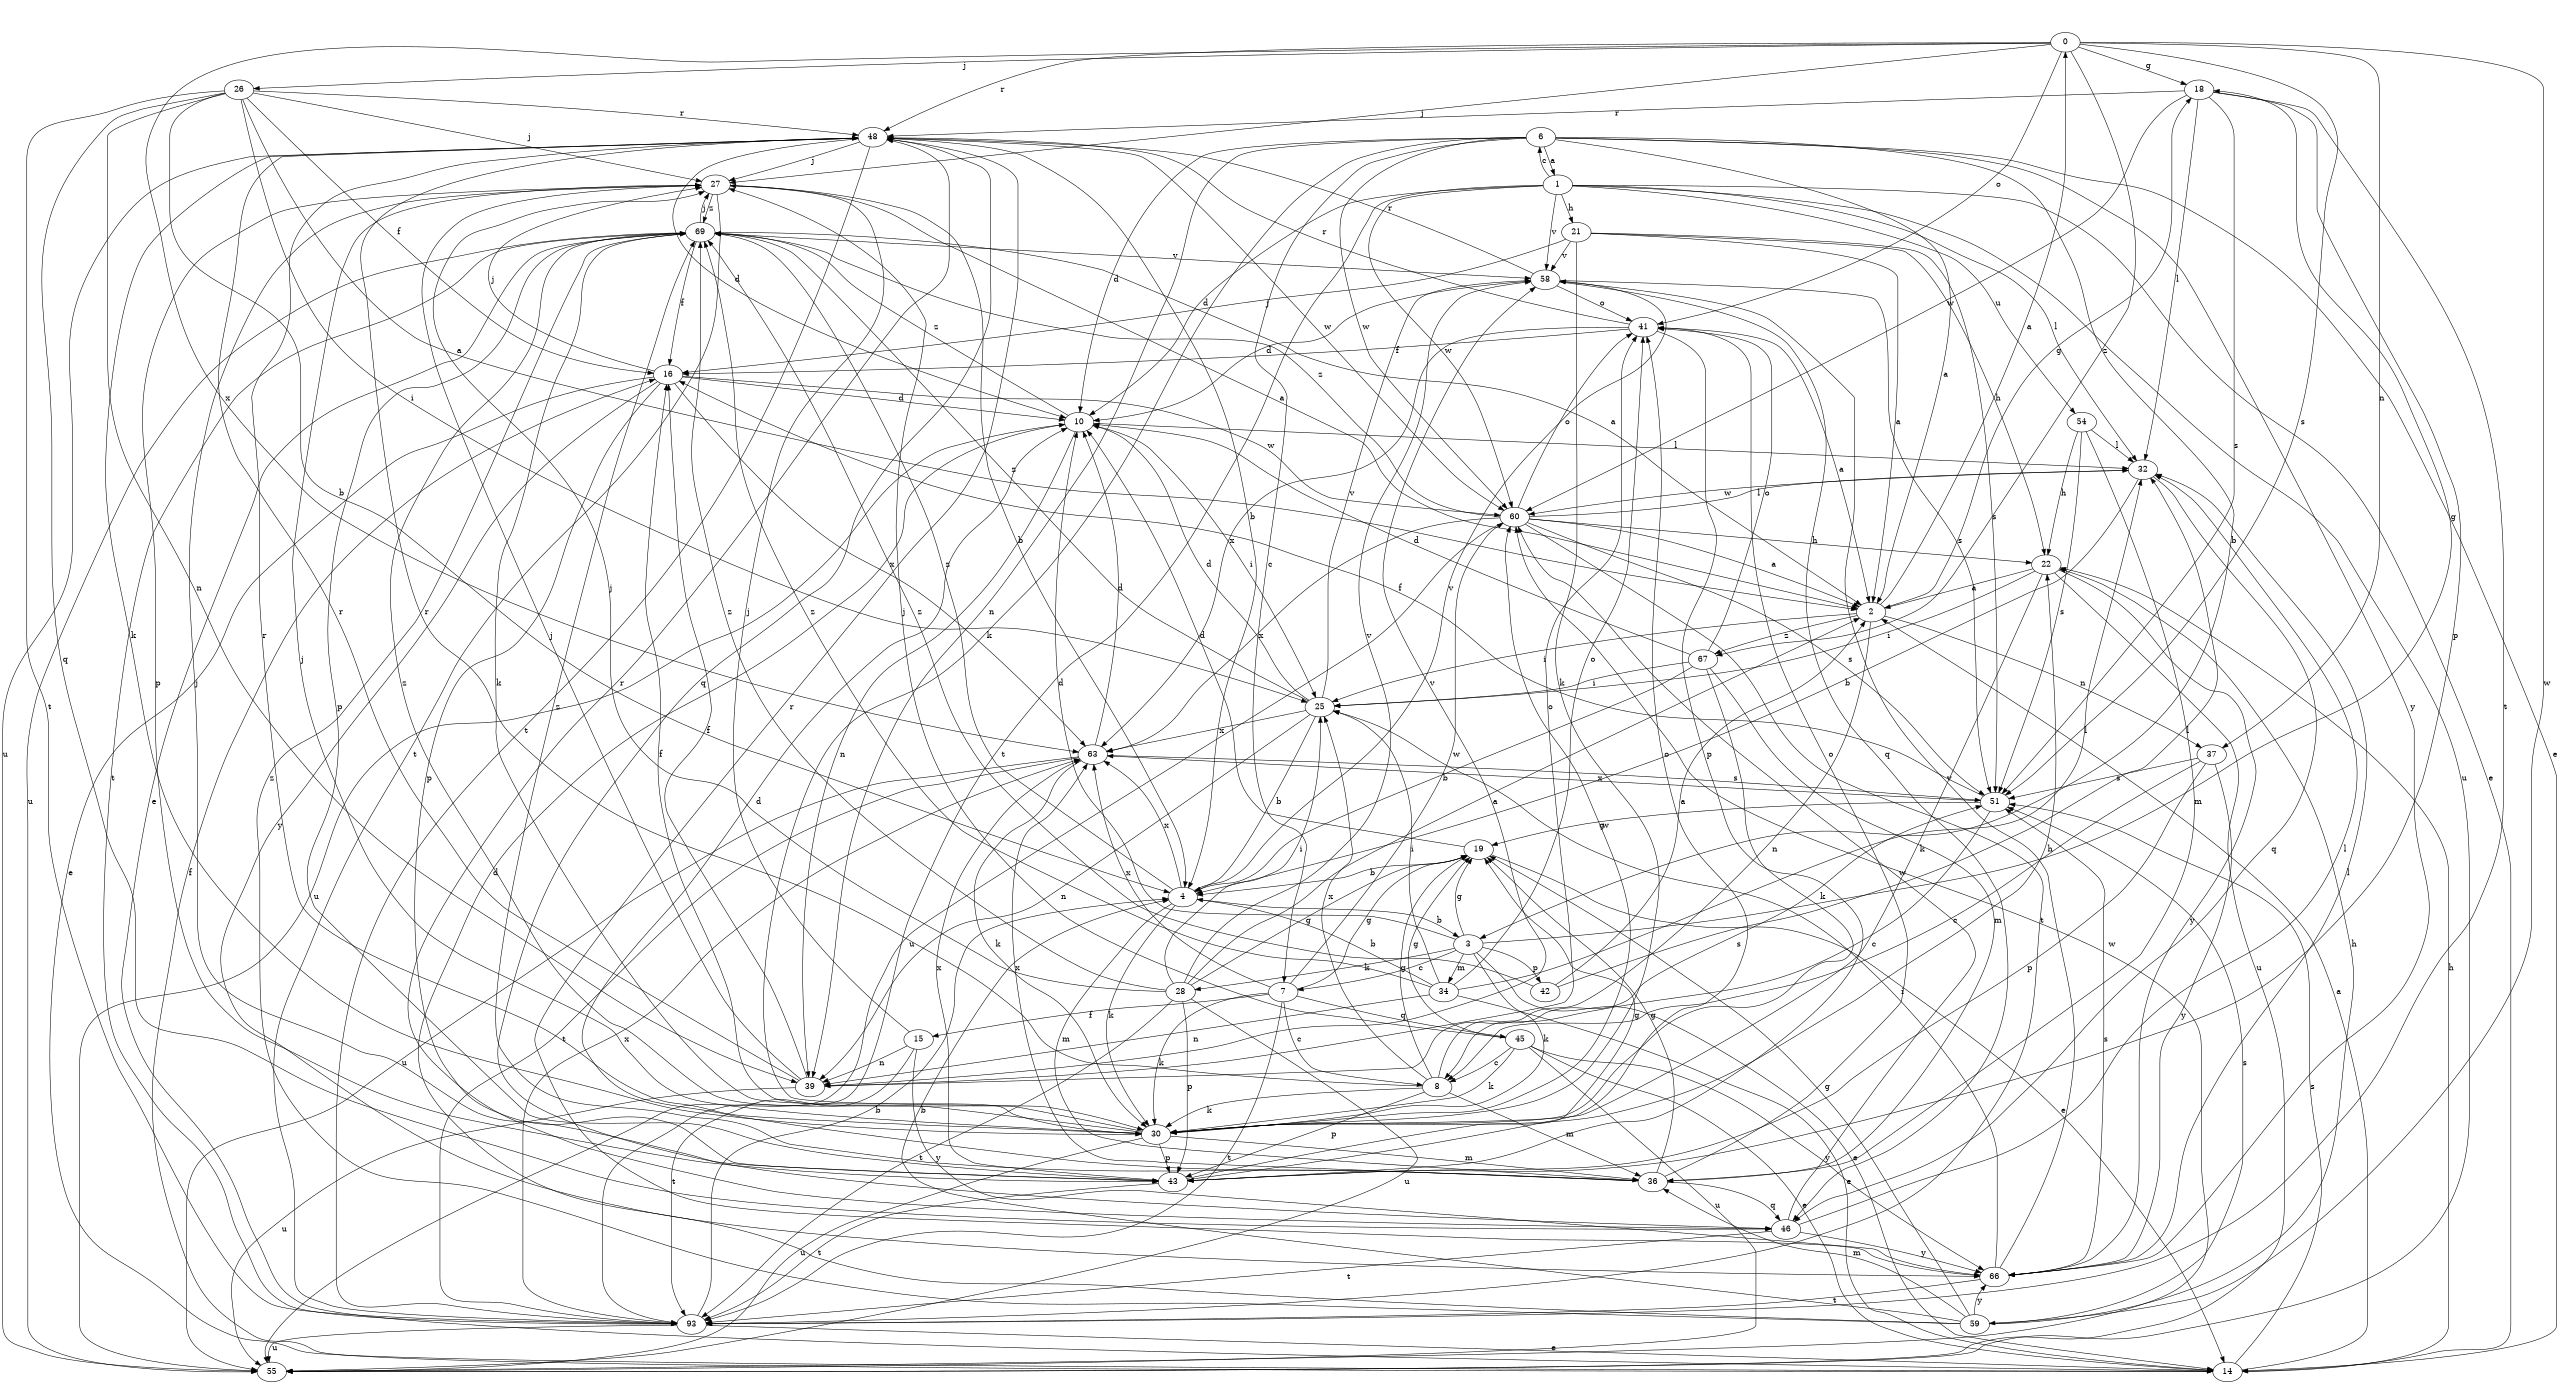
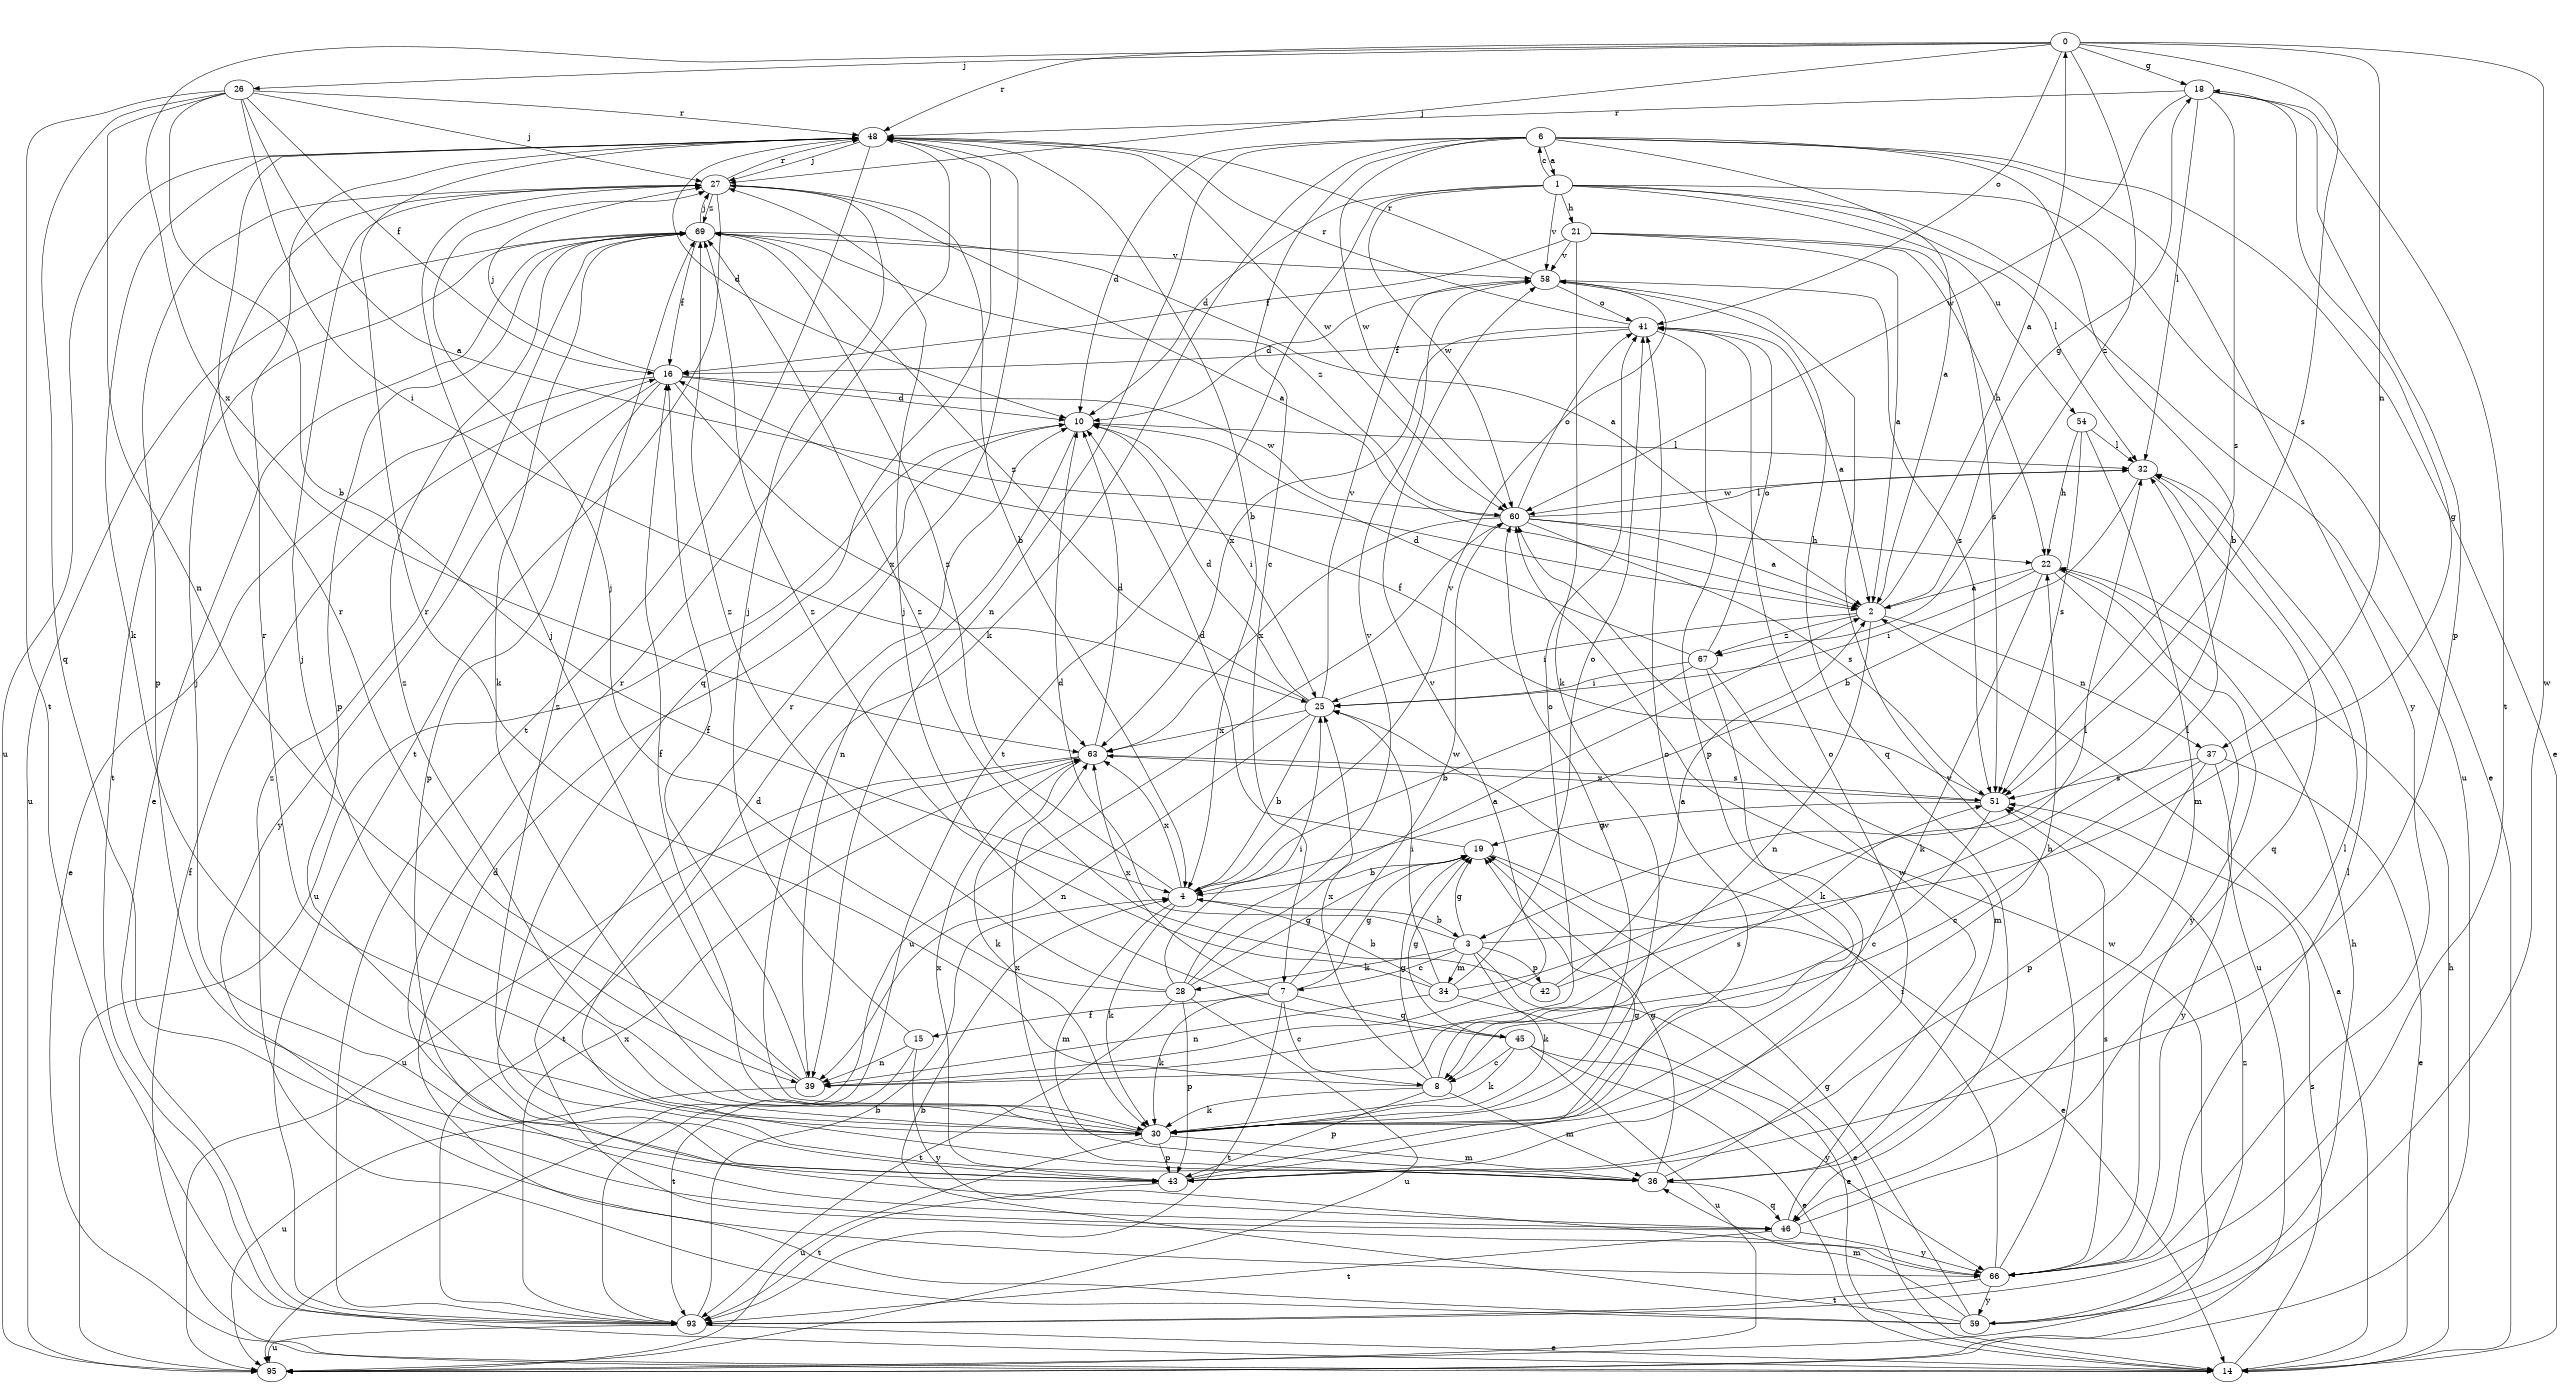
none -> (789, 155)
(1268, 303) -> (1268, 303)
(897, 314) -> none
(2245, 1063) -> (2245, 1063)
none -> (2416, 1083)
(1865, 1219) -> none
(1976, 1301) -> (1986, 1298)
(272, 1372) -> (272, 1372)
